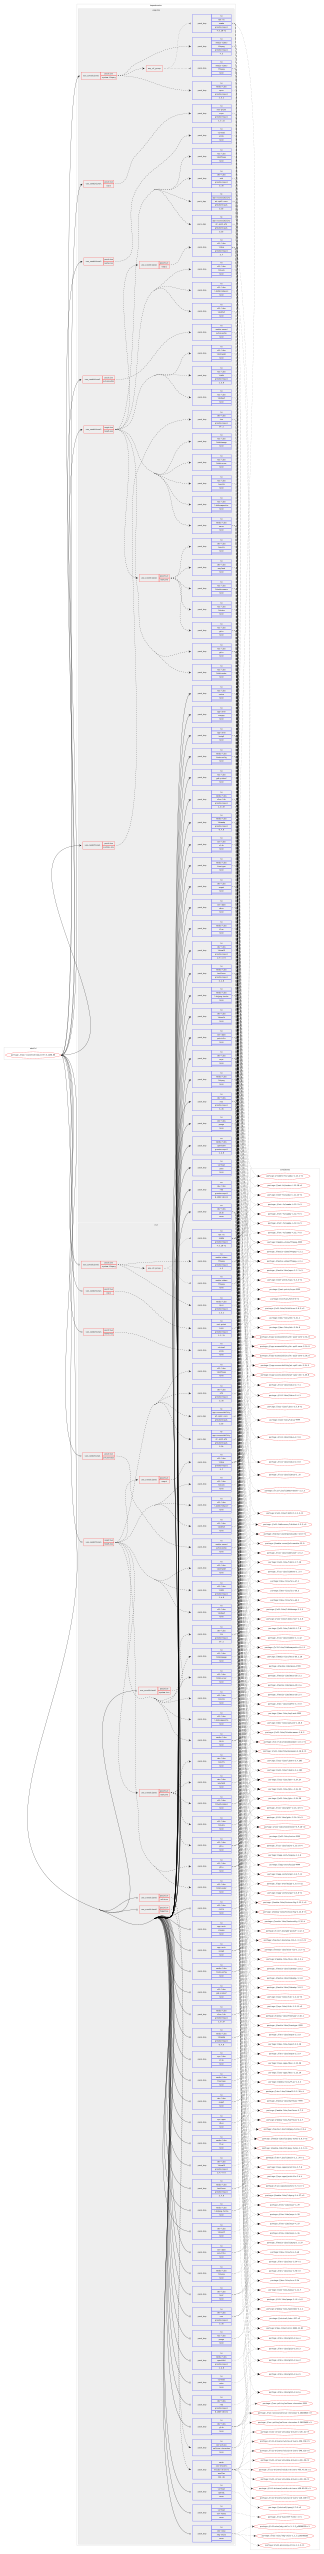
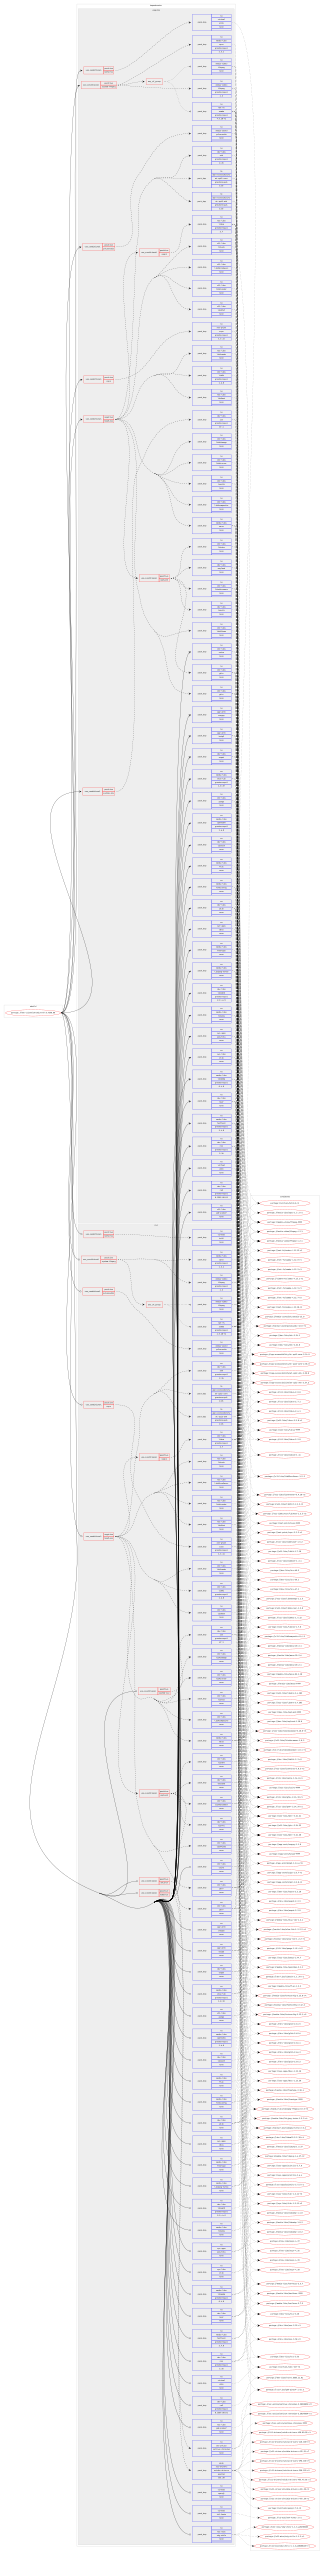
(285, 1337) -> none
(285, 2139) -> (285, 2109)
